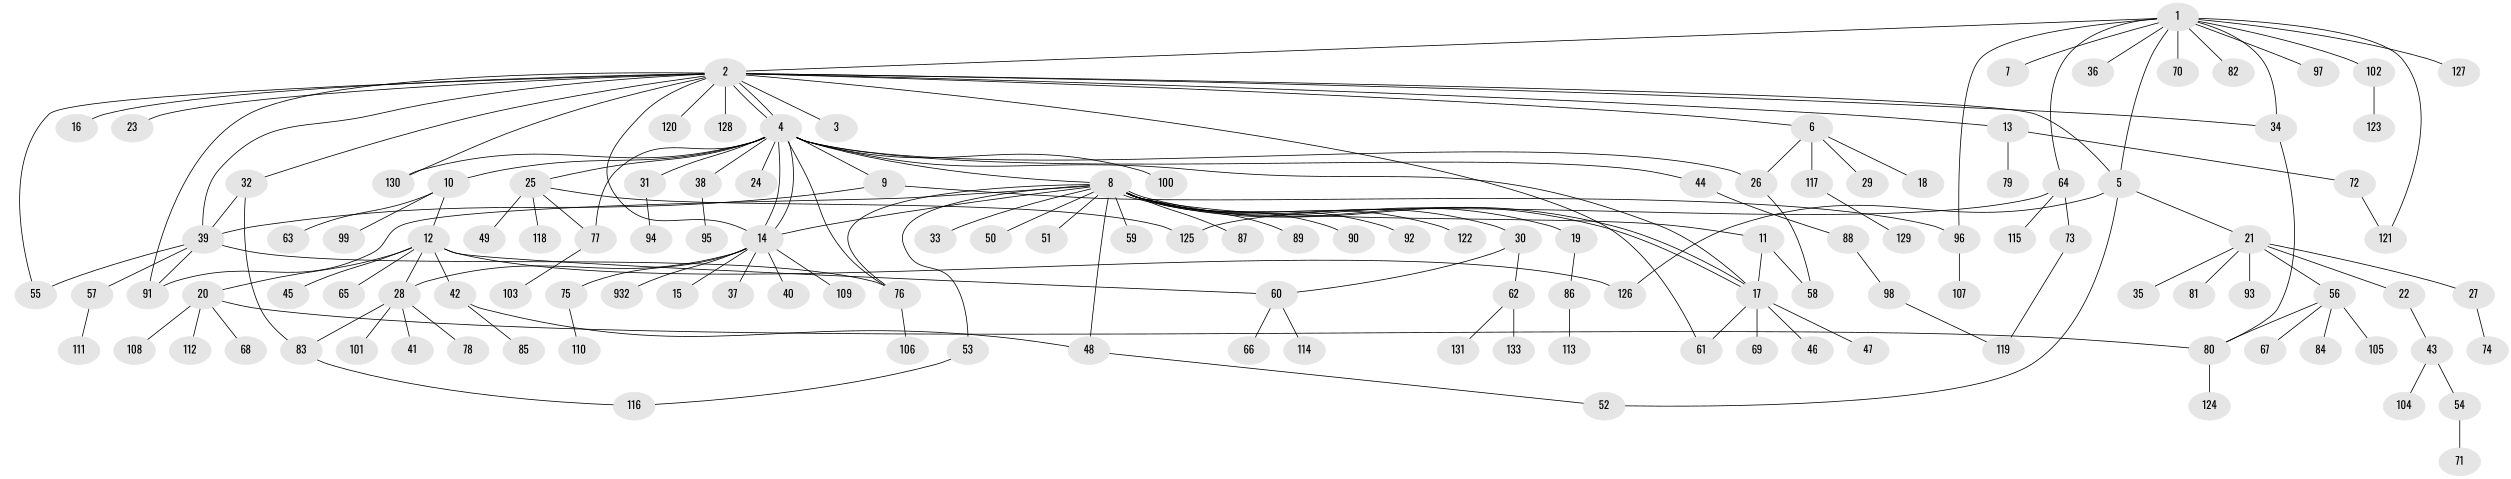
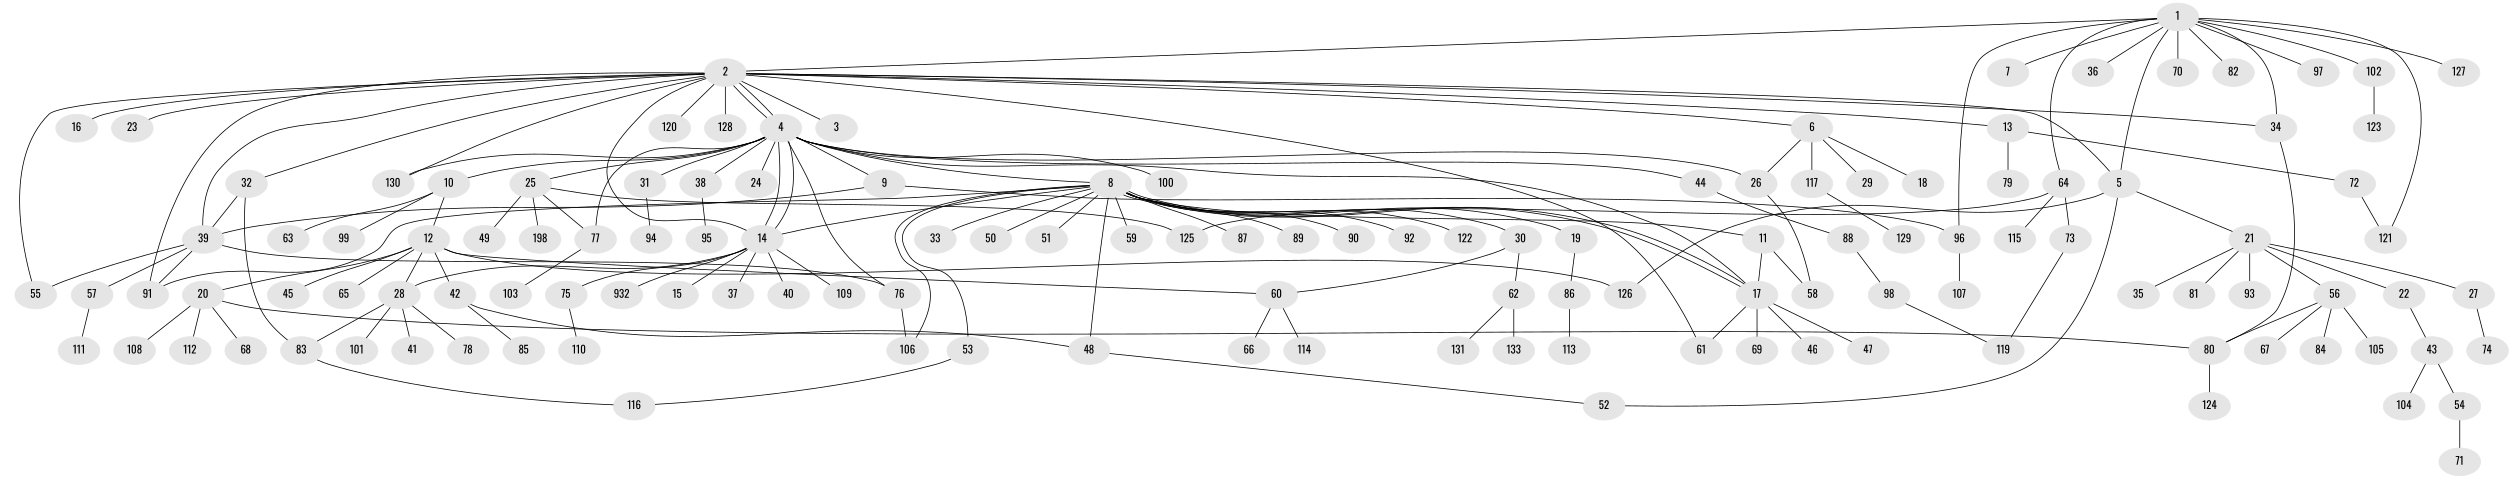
(877, 211) -> (907, 220)
(540, 239) -> (540, 239)
